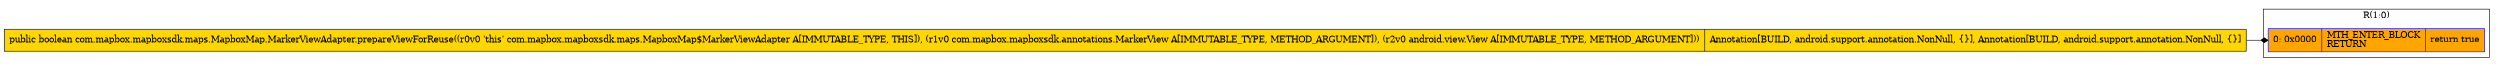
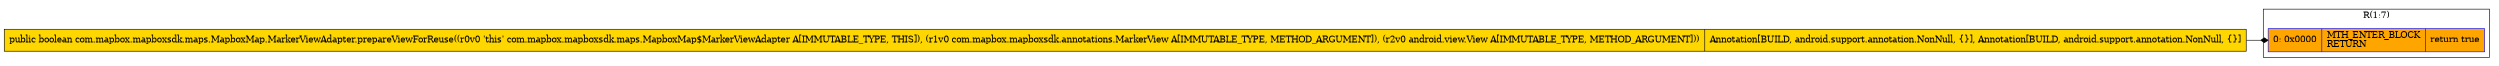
(2376, 16) -> (2376, 16)
